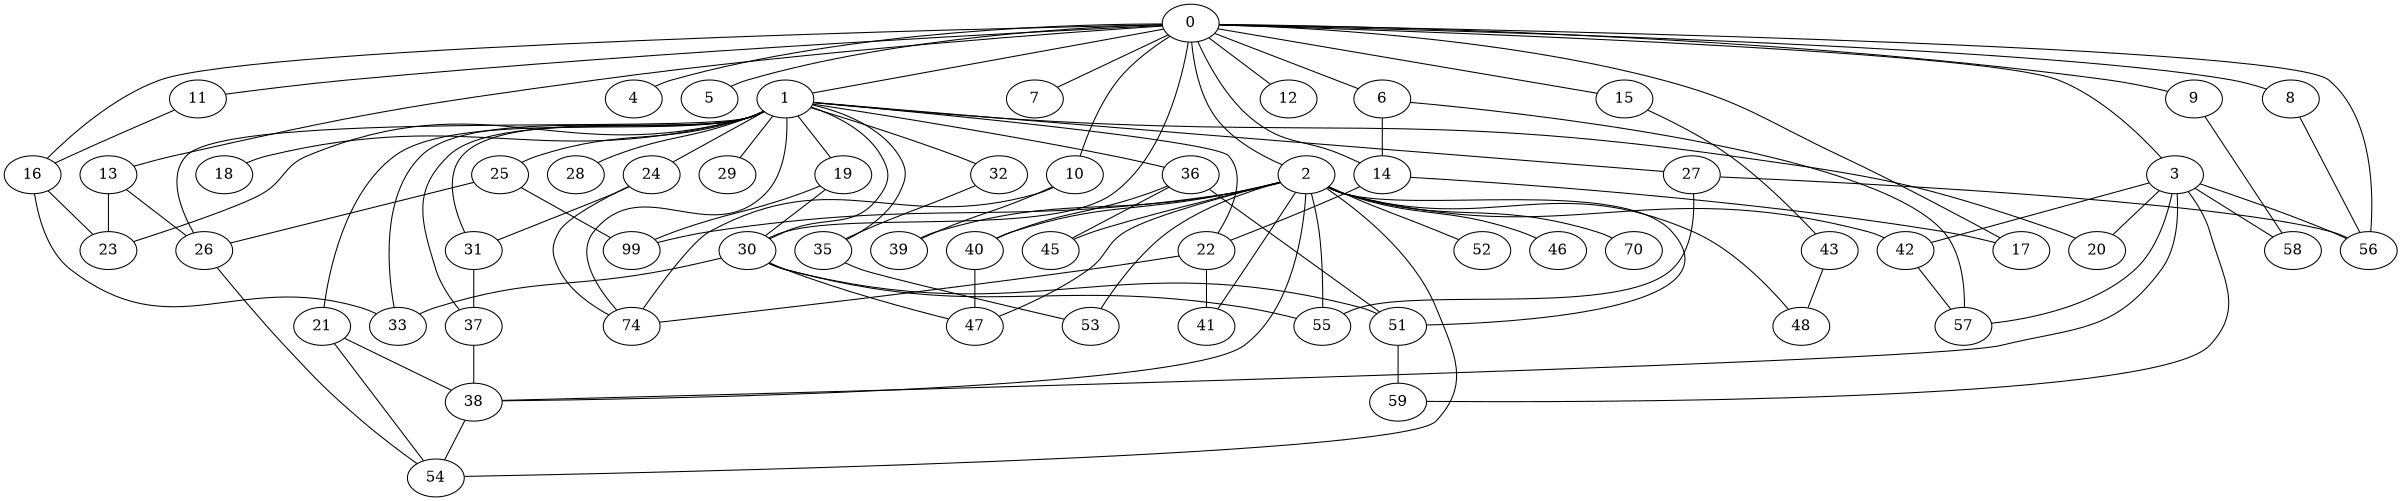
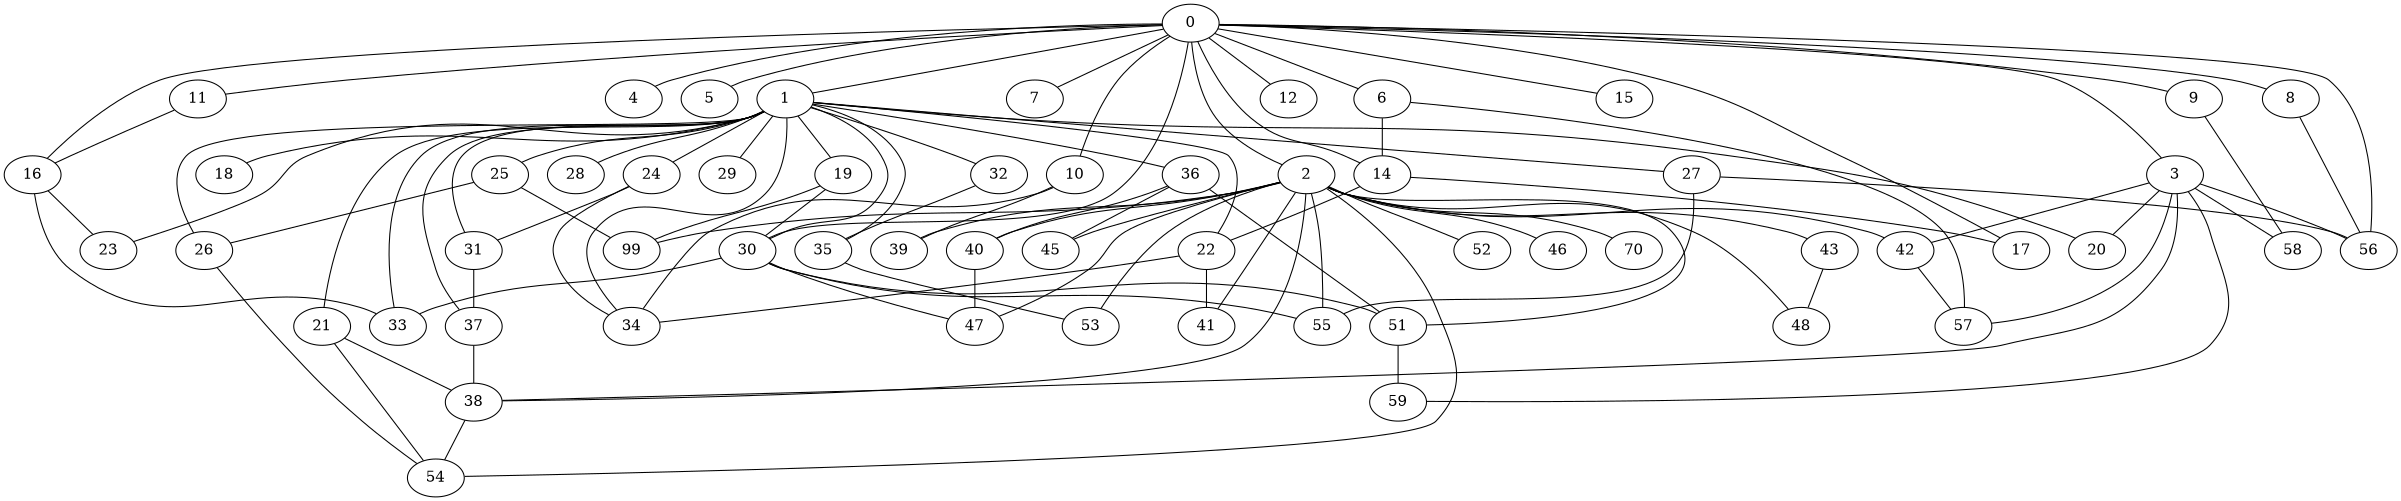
(1743, 166) -> (1568, 214)
(108, 175) -> none
(632, 326) -> (632, 326)
